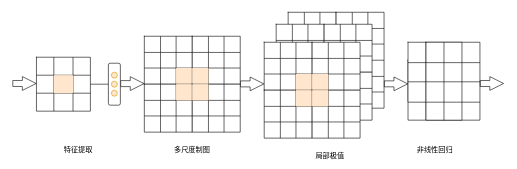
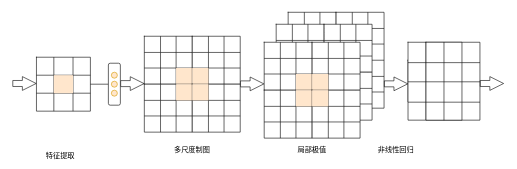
(78, 150) -> (60, 156)
(435, 150) -> (396, 150)
(330, 156) -> (312, 150)
